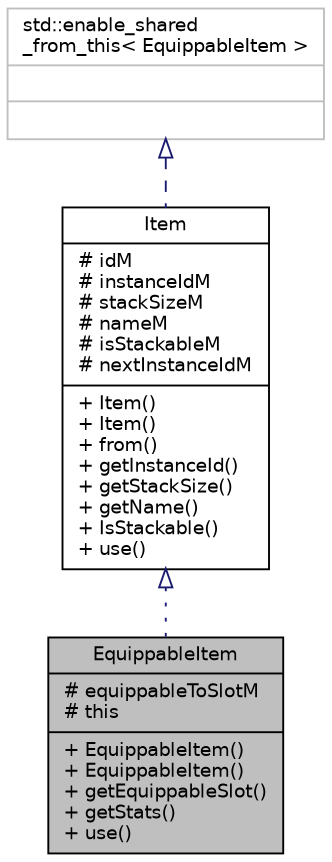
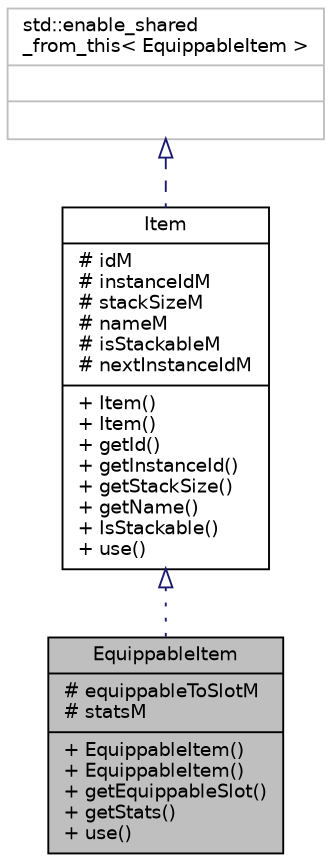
(118, 445) -> (119, 445)
(92, 712) -> (106, 712)
